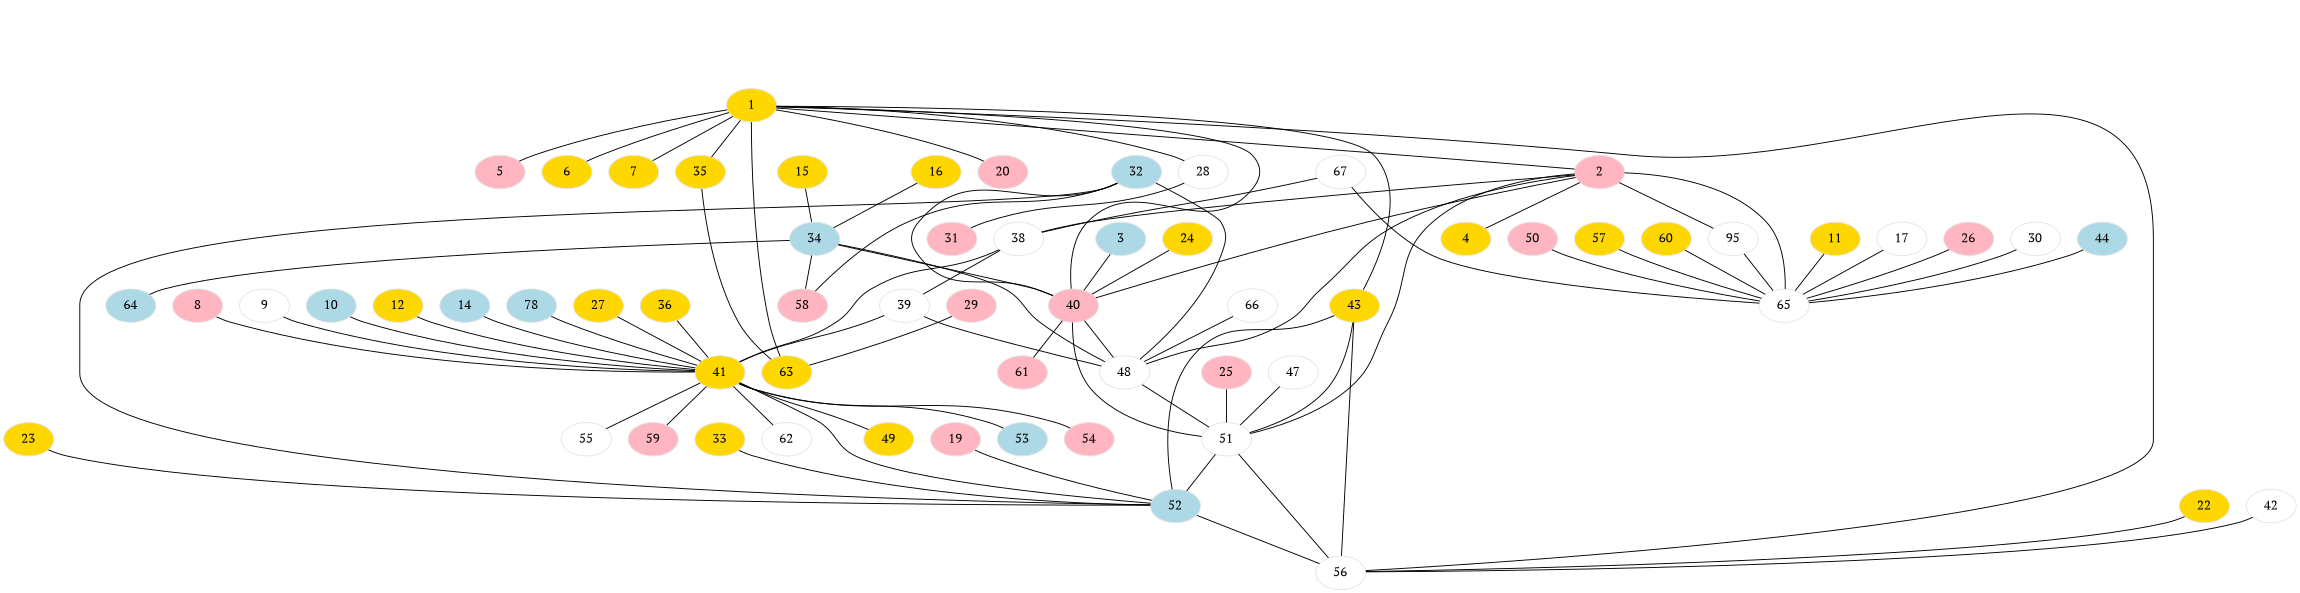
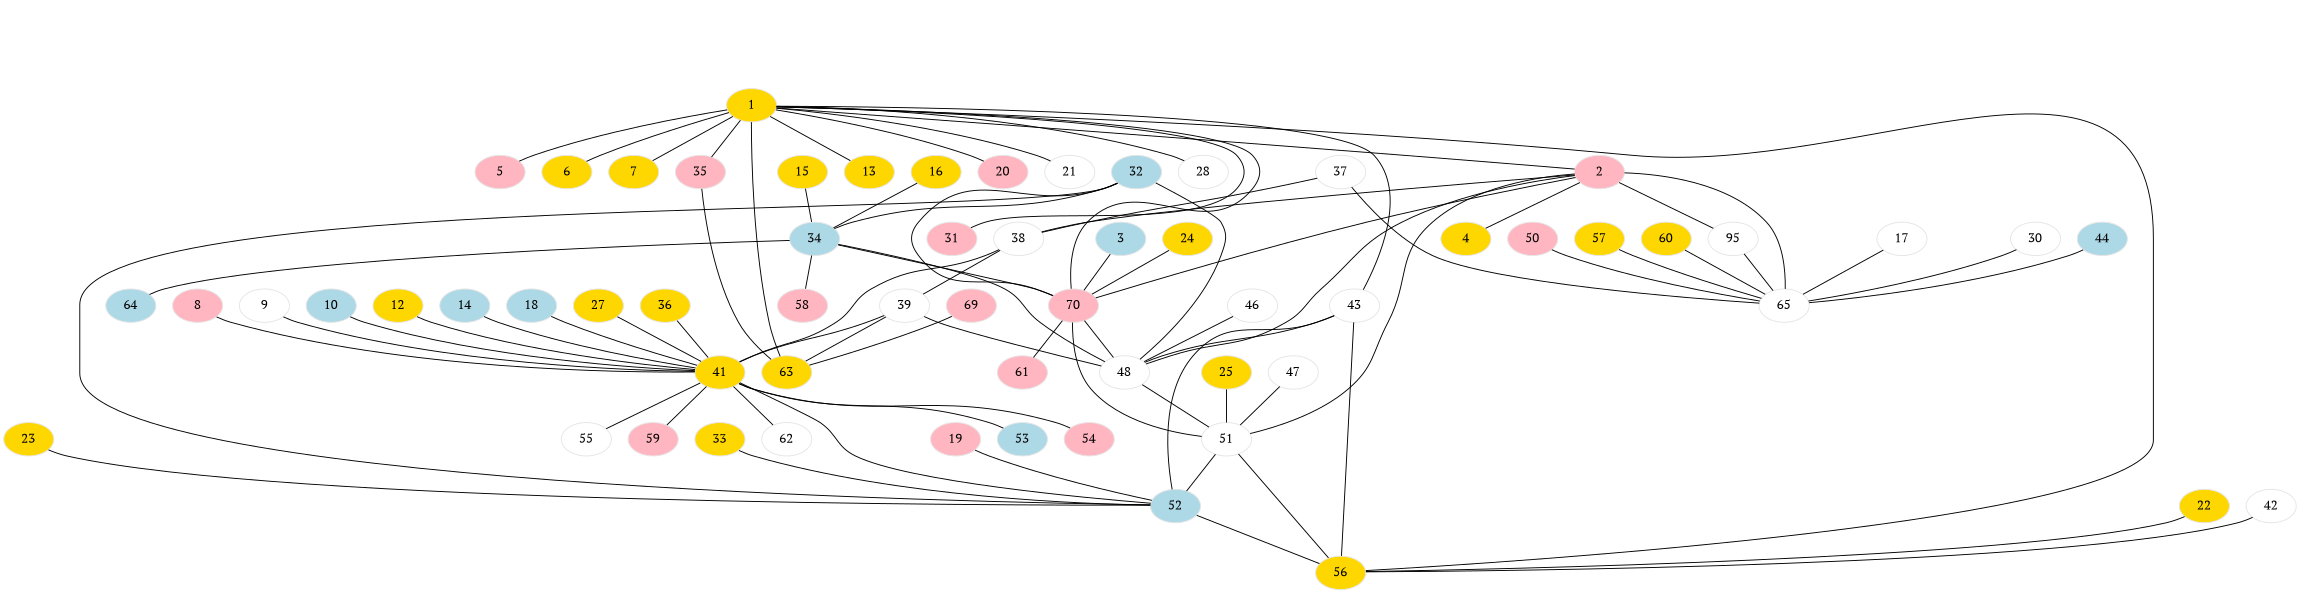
(700, 172) -> (700, 172)
none -> (869, 172)
none -> (1070, 172)
(1341, 172) -> (1341, 172)
(1078, 205) -> (1237, 155)
(955, 207) -> (976, 206)
(1835, 239) -> none
(1969, 239) -> none
(532, 306) -> (532, 306)
(971, 306) -> (971, 306)
(1073, 306) -> (1073, 306)
(1252, 306) -> (1252, 306)
(1355, 306) -> (1355, 306)
none -> (846, 339)
(1227, 372) -> (1227, 372)
(1321, 395) -> (1240, 339)
(889, 439) -> none
(1341, 573) -> (1341, 573)
